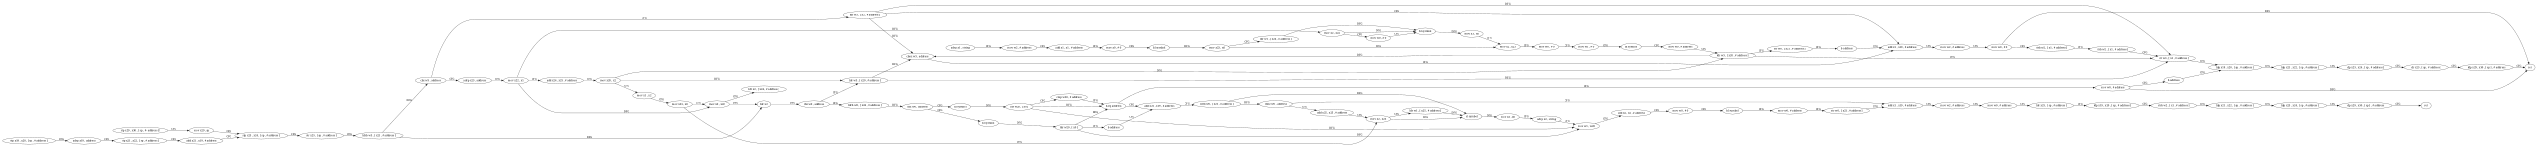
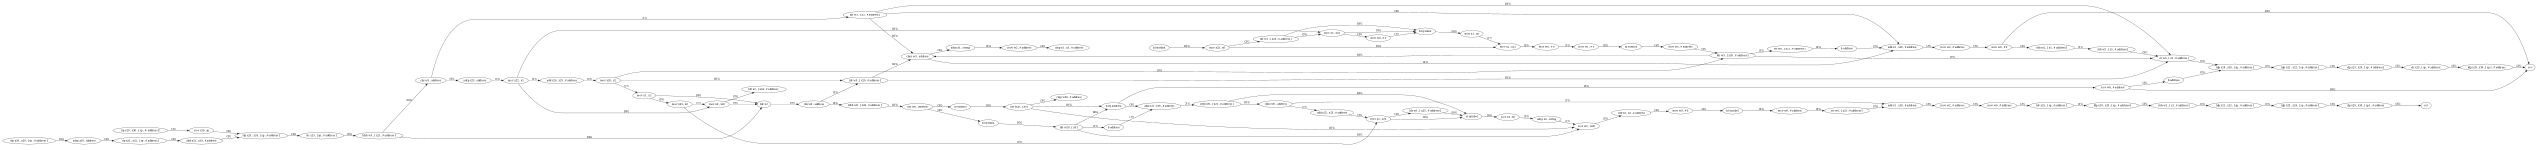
none -> (1307, 36)
(1069, 48) -> (1069, 48)
(1114, 48) -> none
none -> (938, 52)
none -> (706, 97)
(1092, 102) -> none
